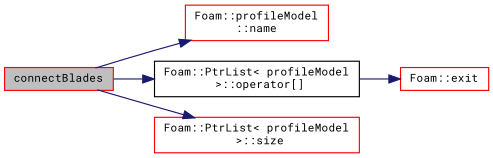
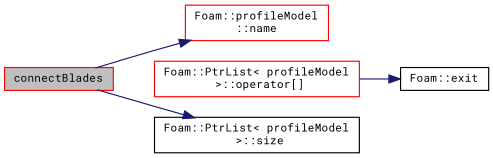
(128, 79) -> none
(257, 79) -> (257, 79)
(445, 79) -> (445, 79)
(257, 135) -> (257, 135)
